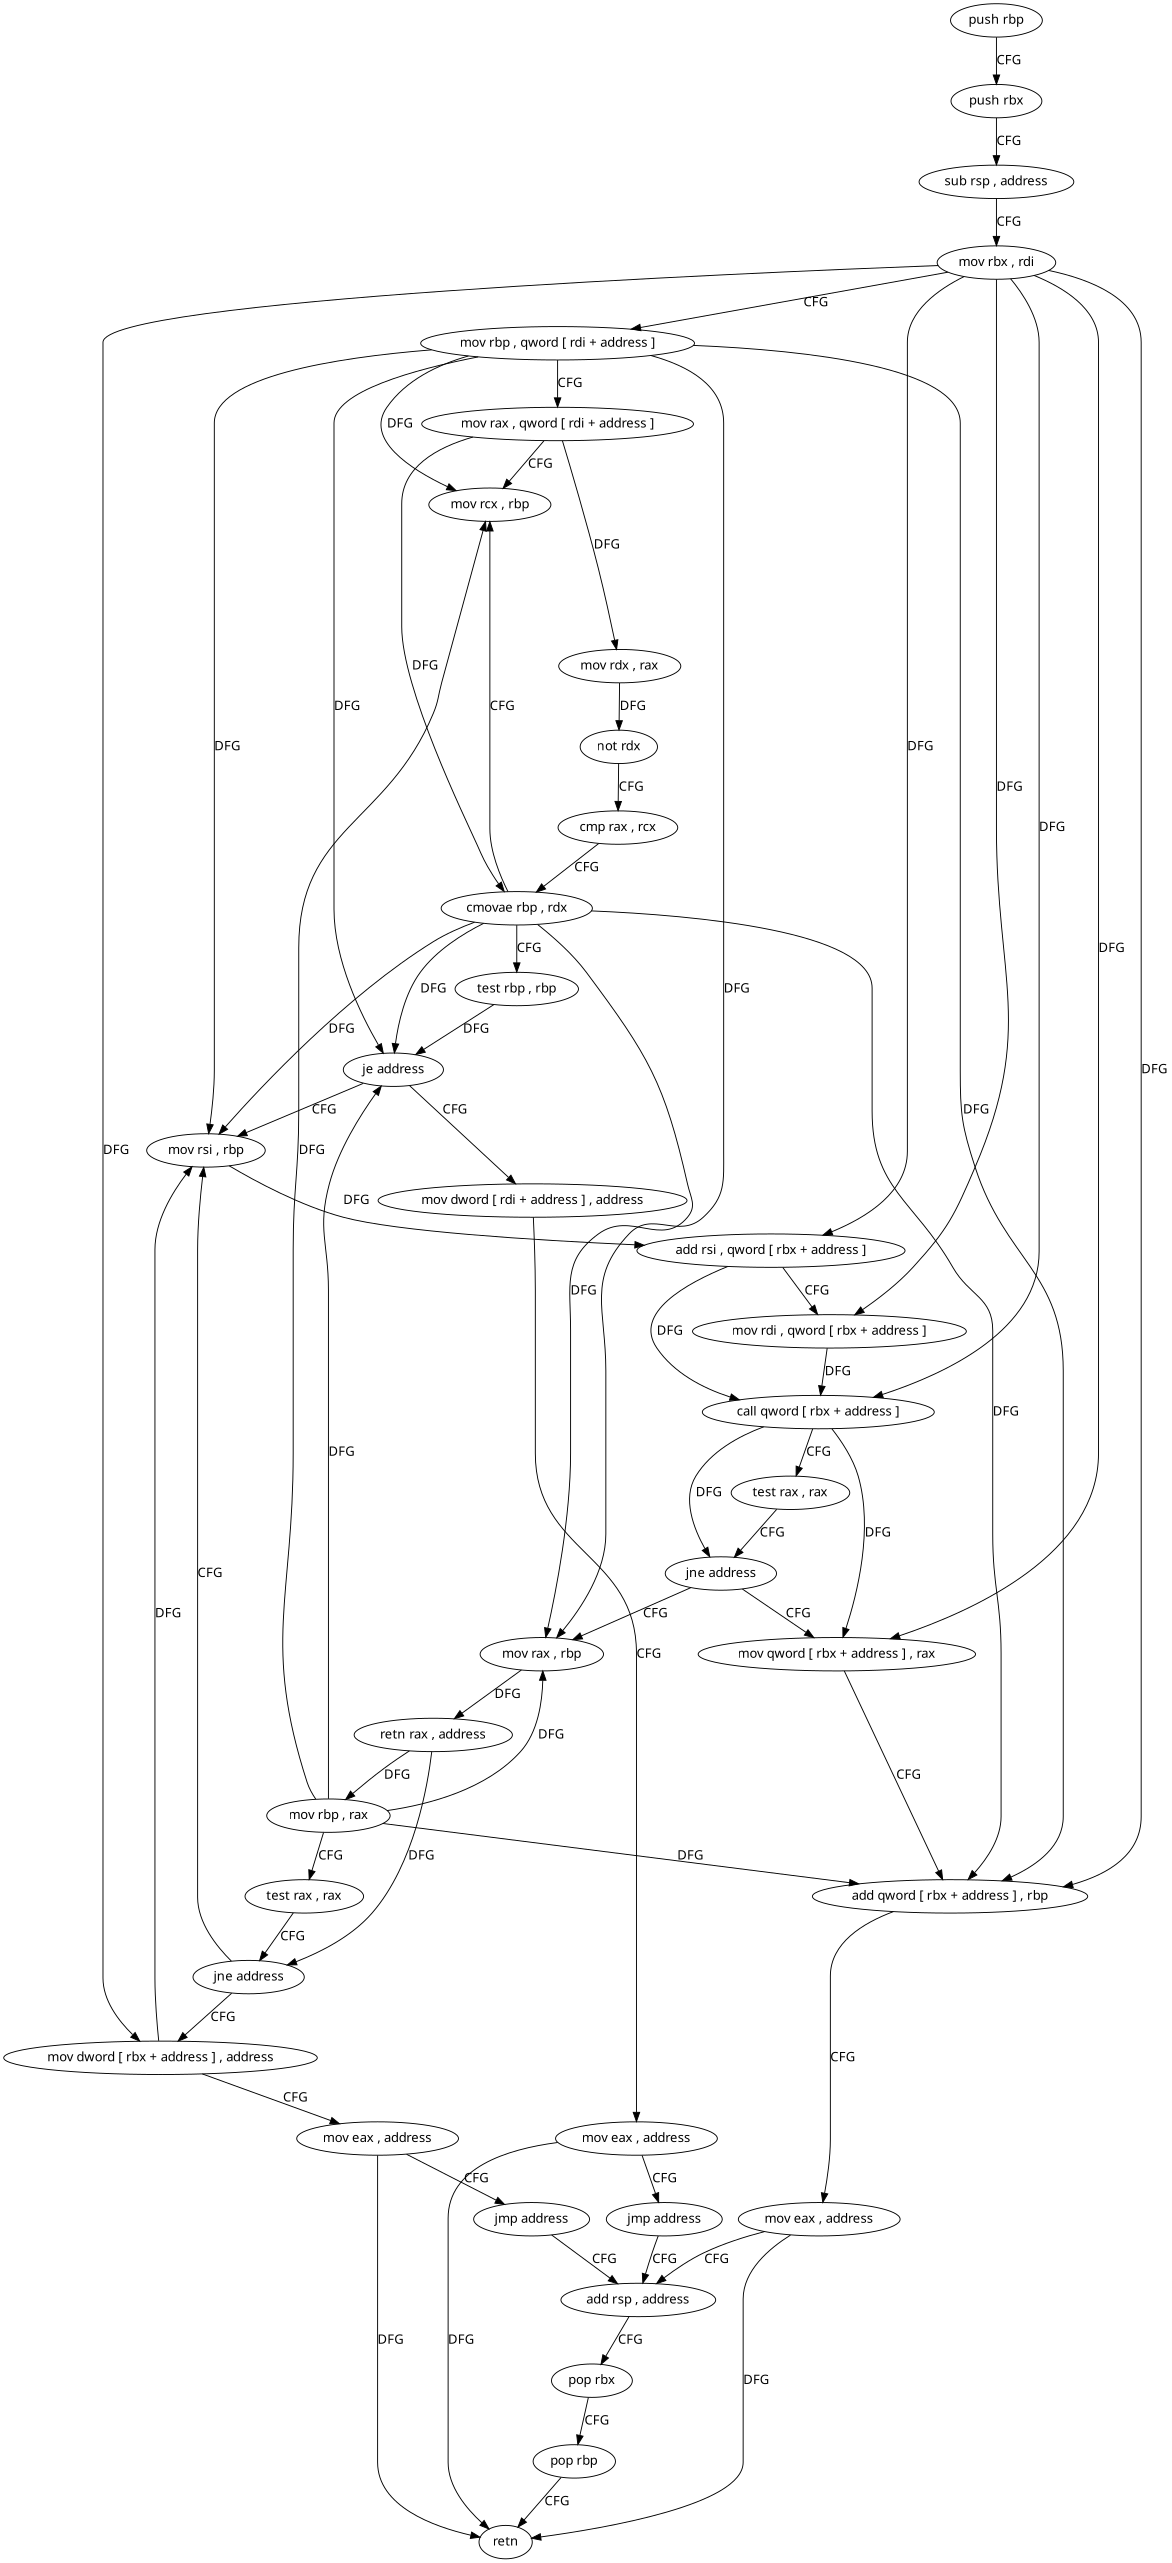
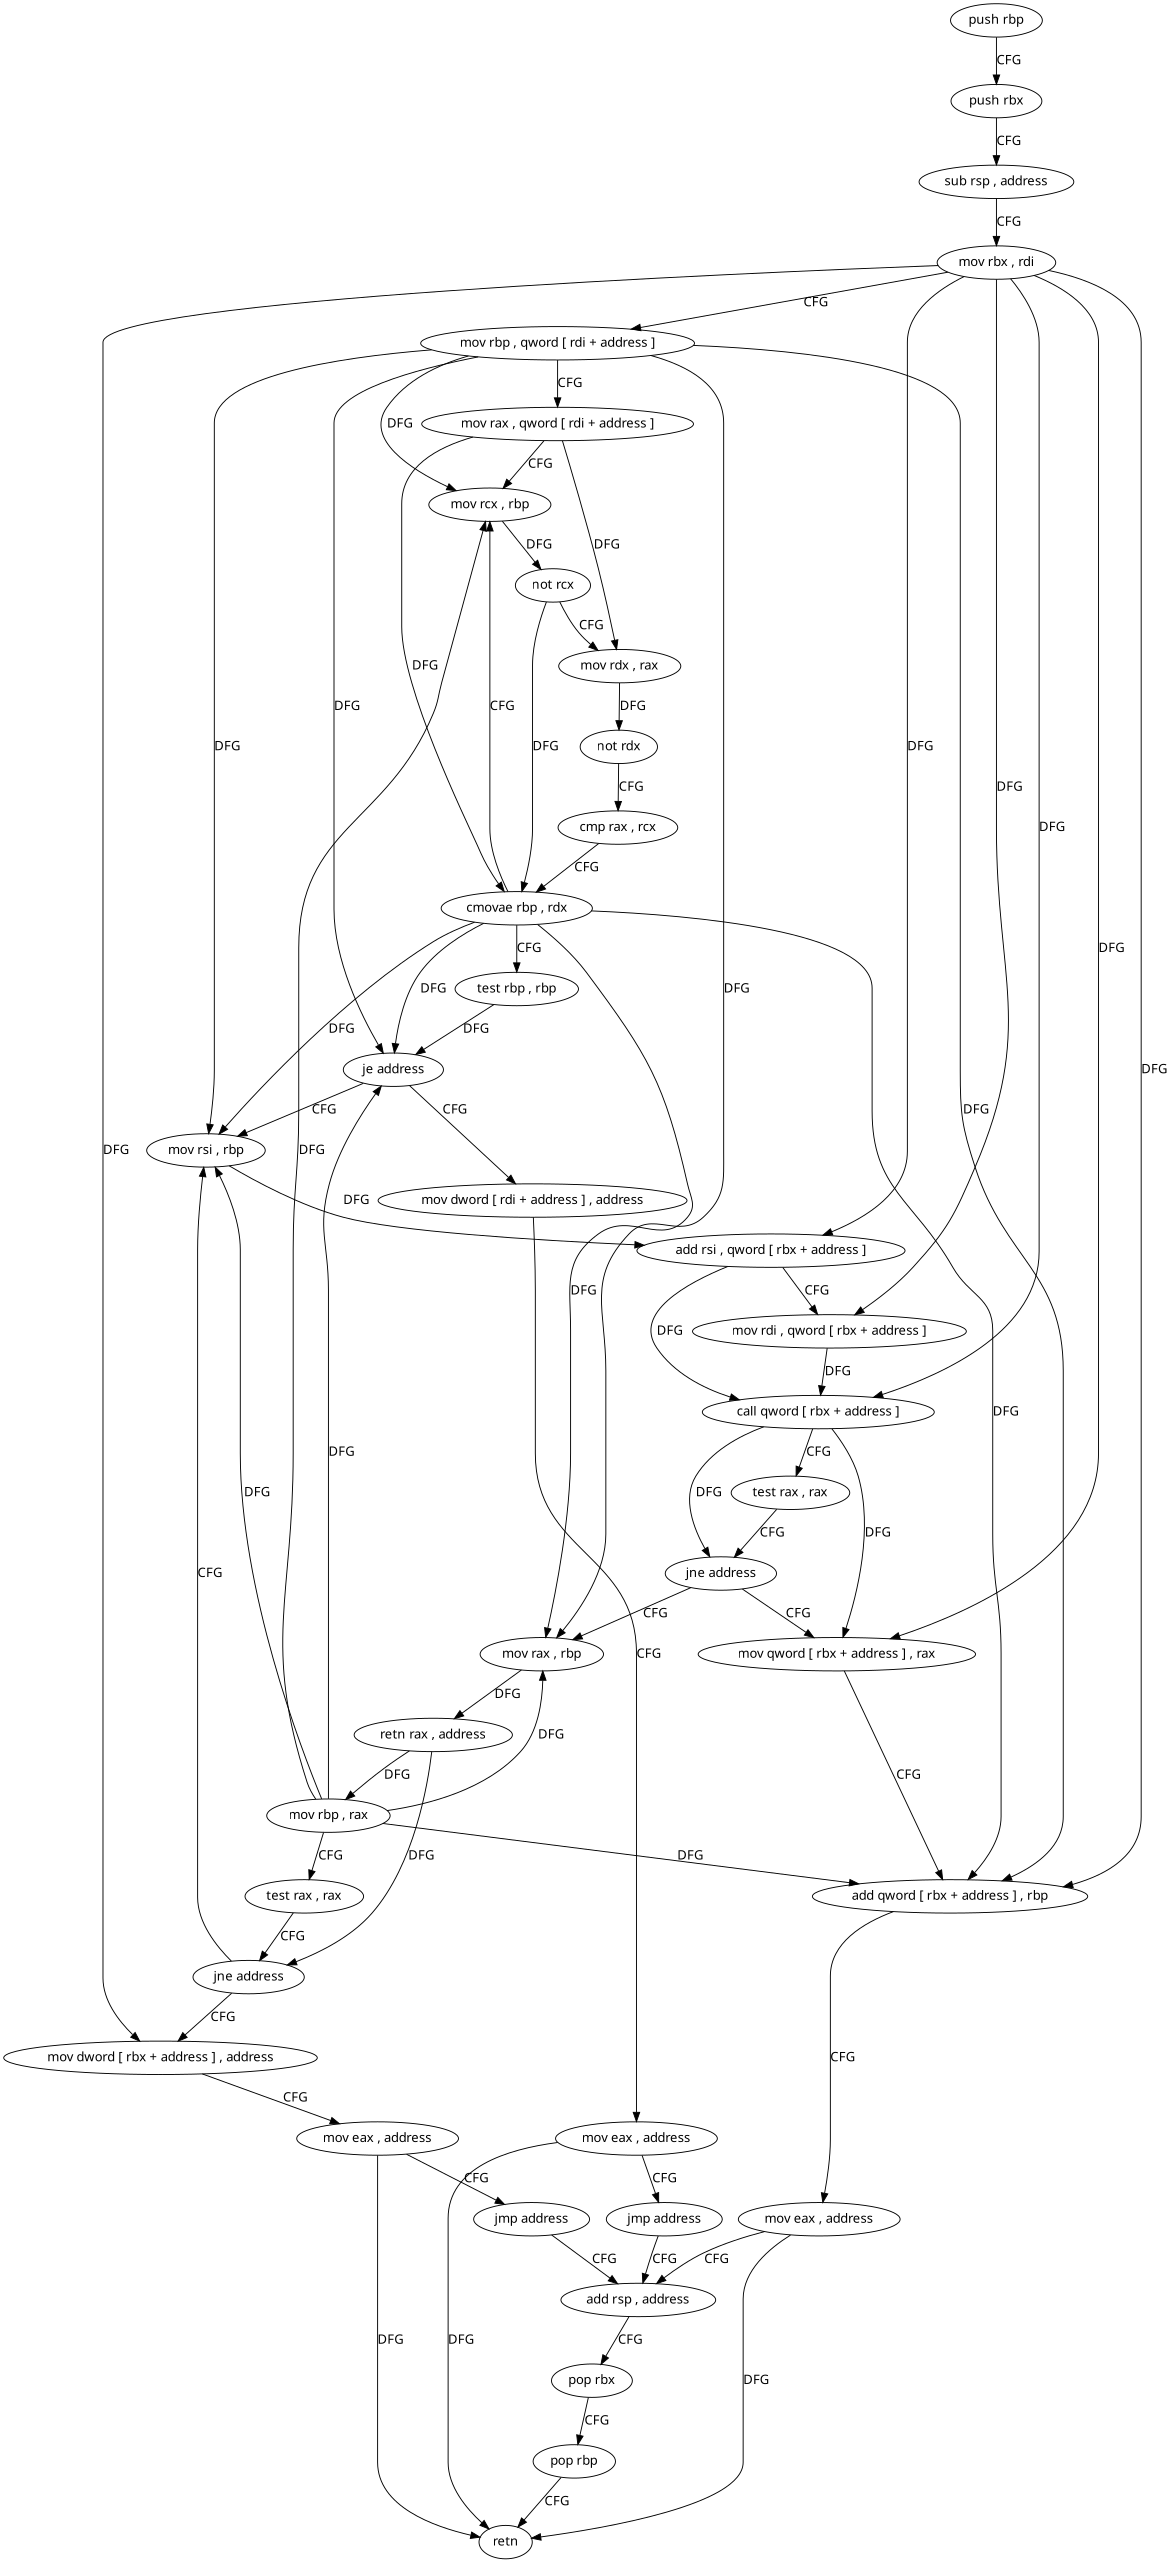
none -> (553, 585)
(155, 1604) -> (242, 1491)
